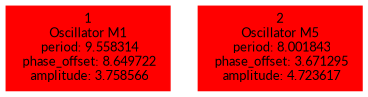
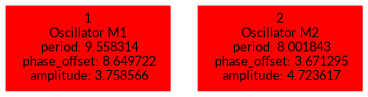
(280, 33) -> (280, 33)
